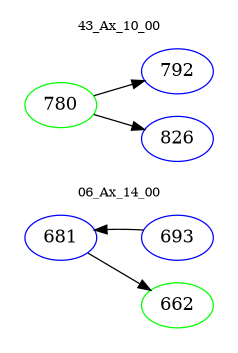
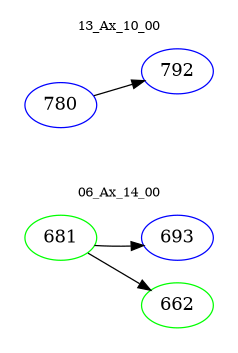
(119, 27) -> (119, 27)
(61, 105) -> (61, 105)
(177, 139) -> none
(125, 229) -> (113, 246)
(61, 238) -> (61, 238)
